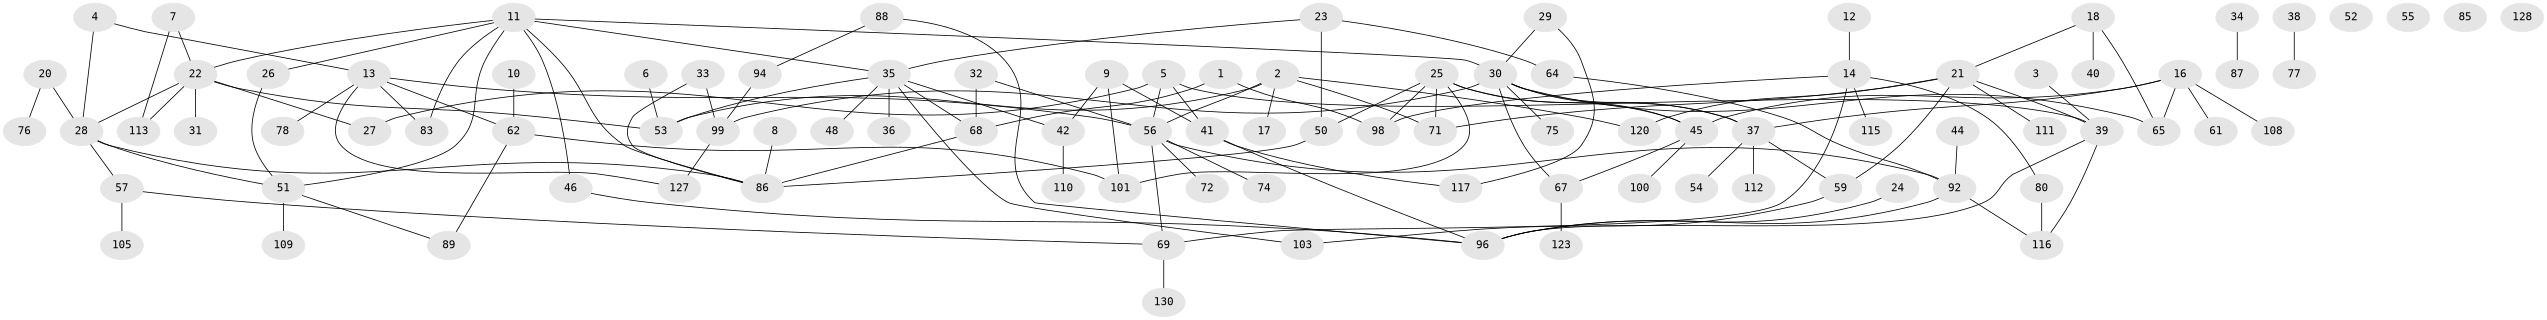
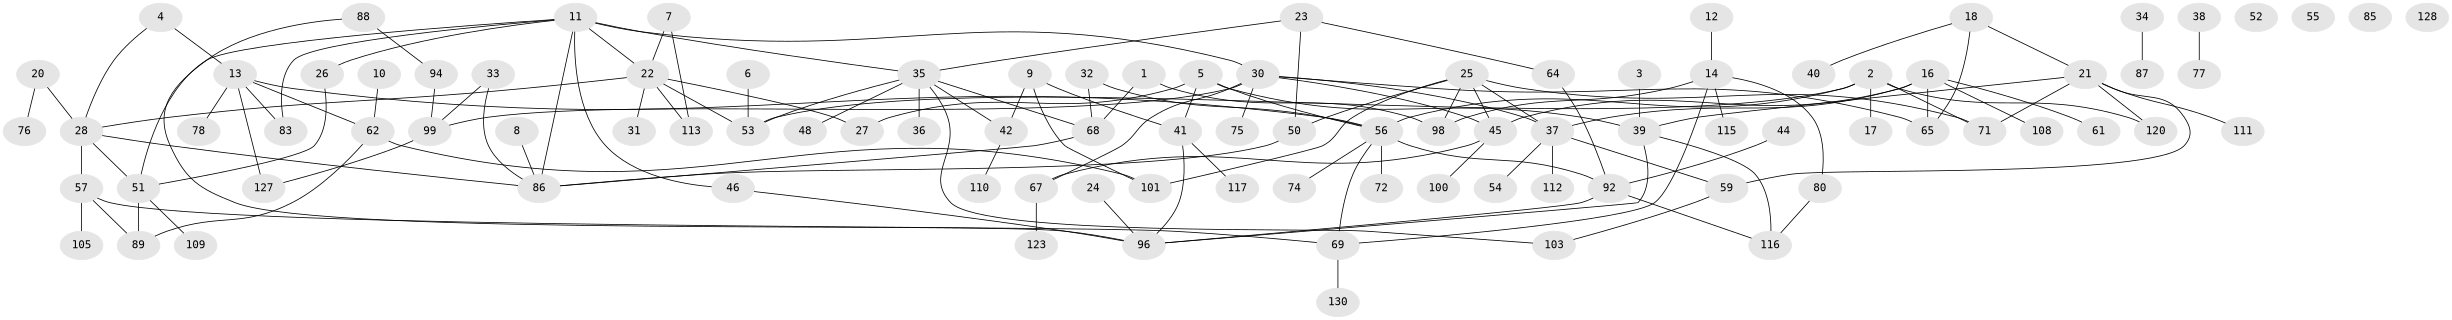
(1545, 17) -> none
none -> (110, 217)
